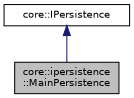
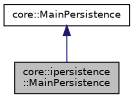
(67, 15) -> (67, 15)
